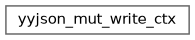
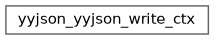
(98, 20) -> (107, 20)
